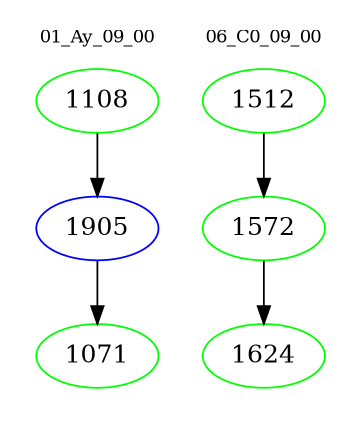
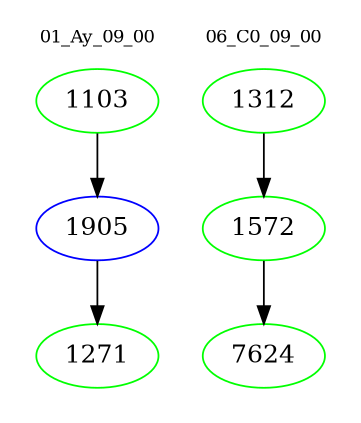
(97, 101) -> (97, 101)
(264, 101) -> (264, 101)
(97, 356) -> (97, 356)
(264, 356) -> (264, 356)
